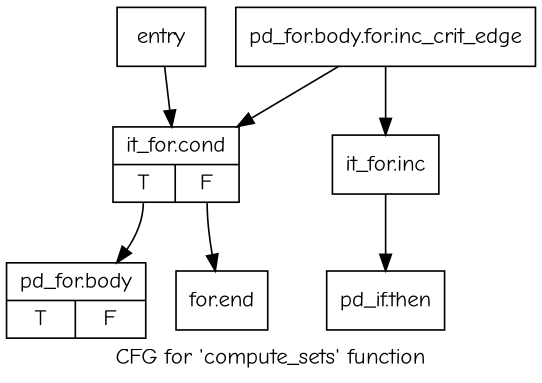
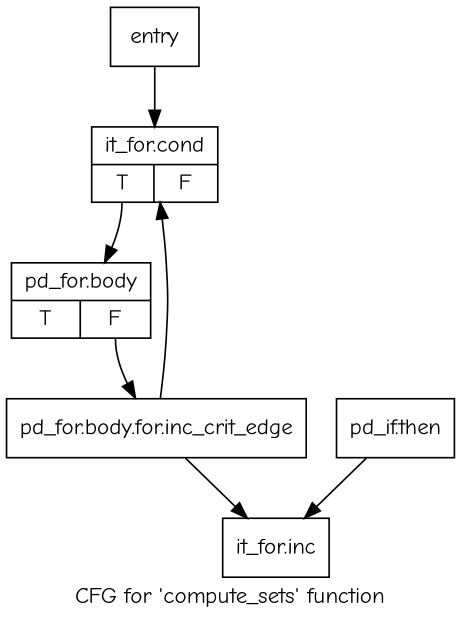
(386, 224) -> (342, 482)
(222, 300) -> none
none -> (119, 362)
